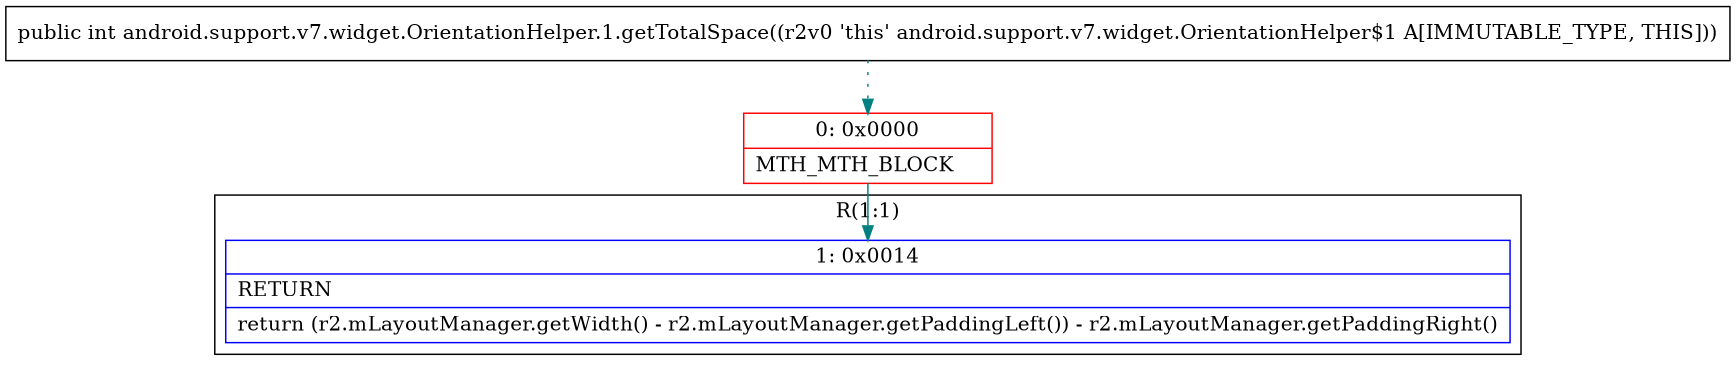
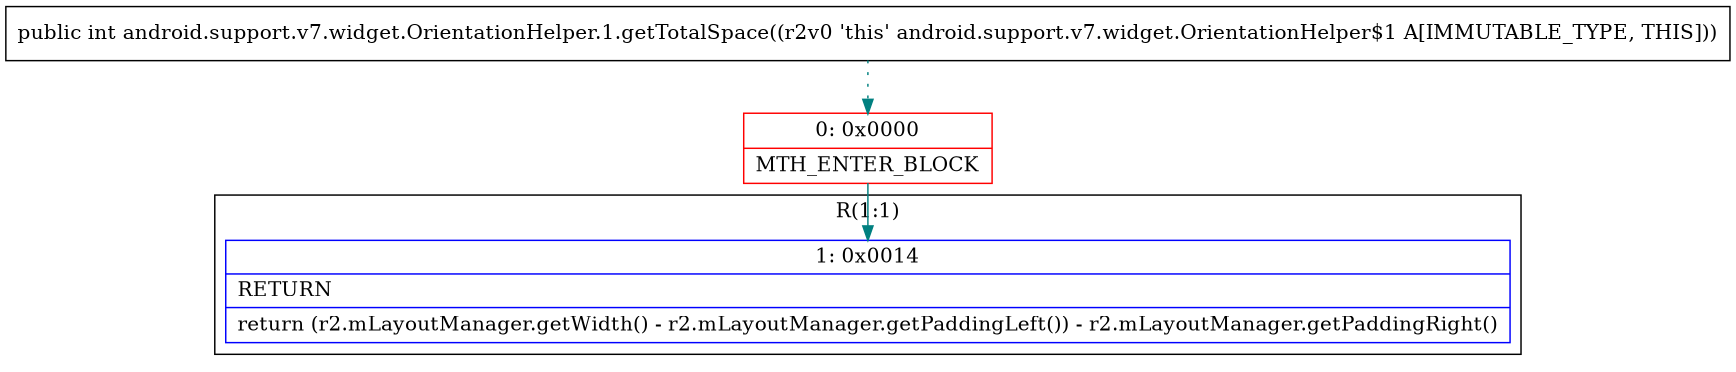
(855, 165) -> (868, 165)
